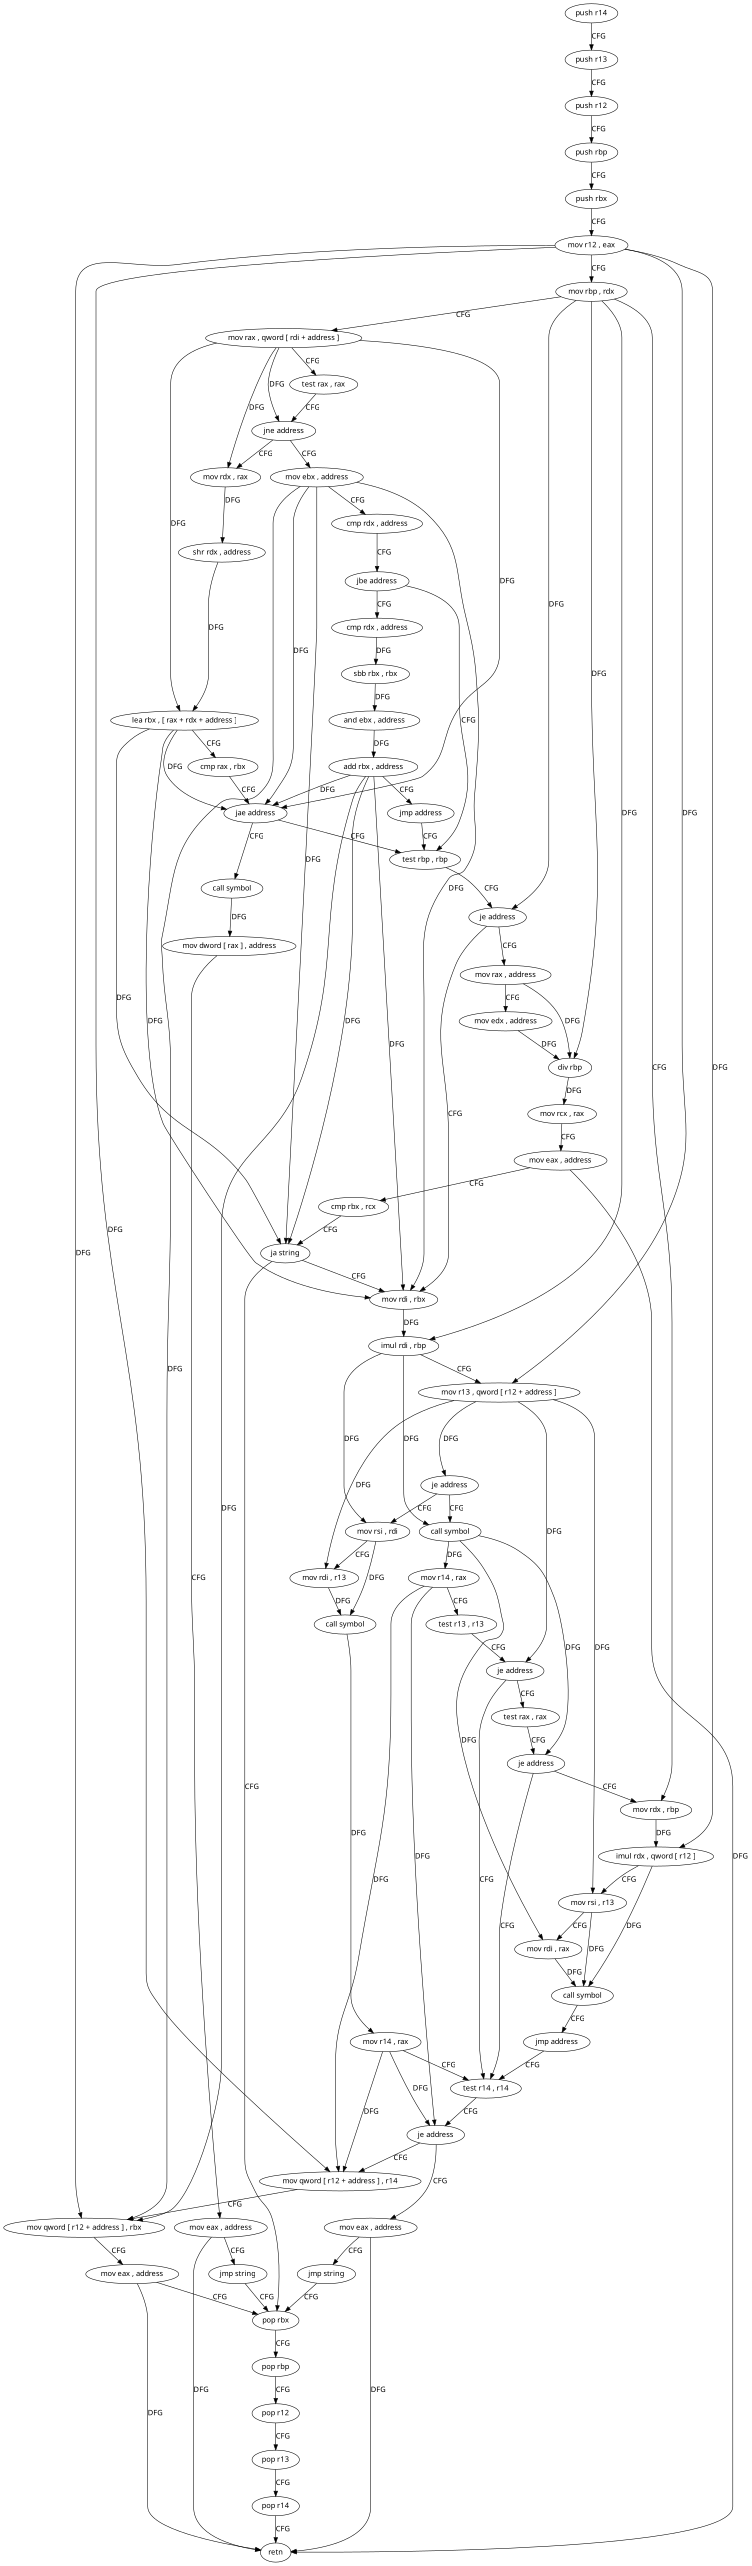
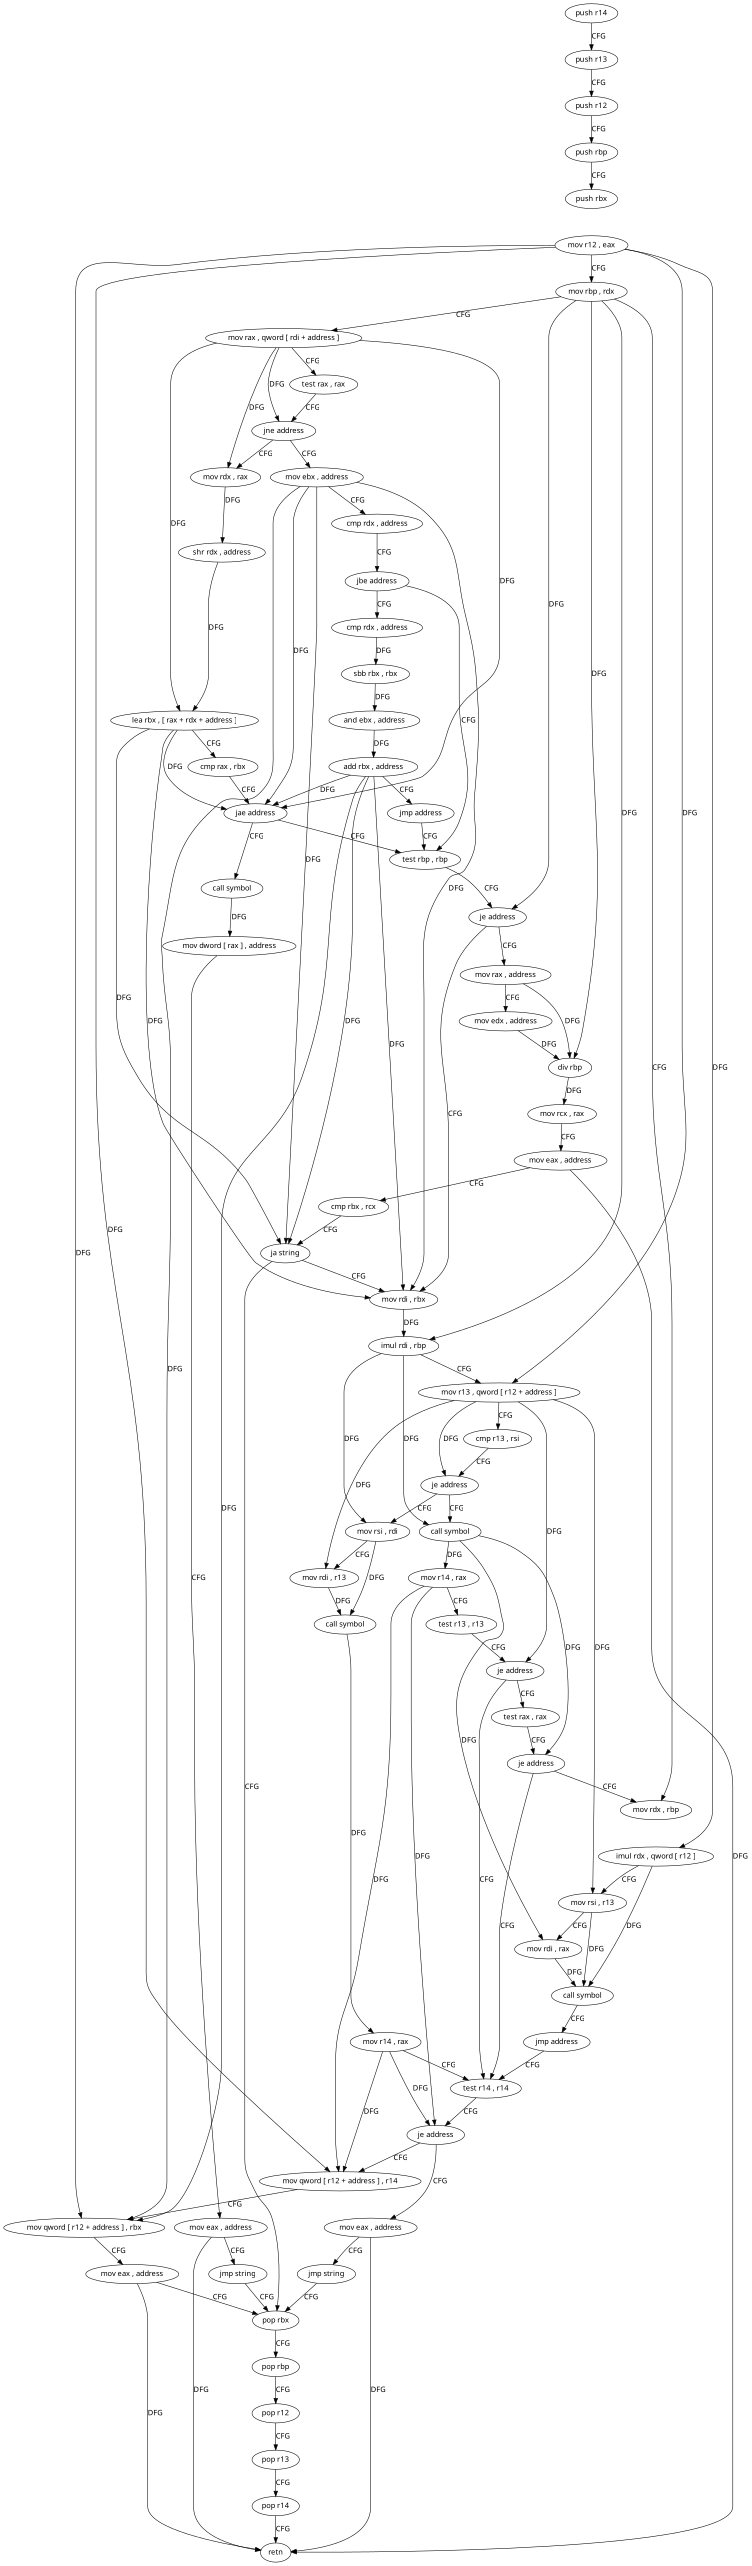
(591, 219) -> none
none -> (498, 1439)
(656, 1831) -> none
